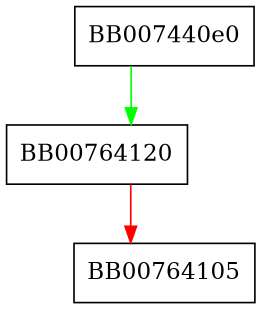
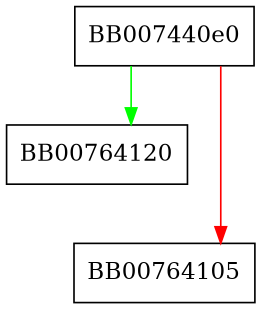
(131, 205) -> (221, 146)
